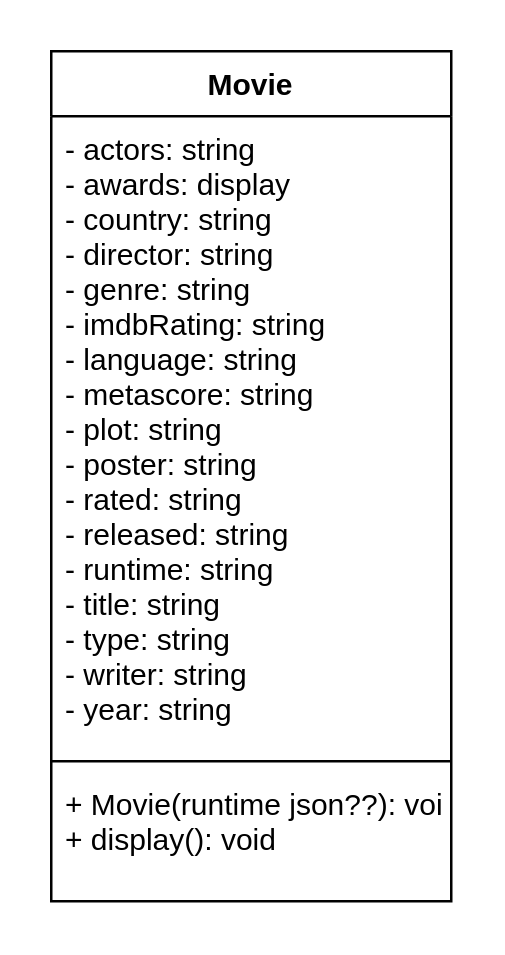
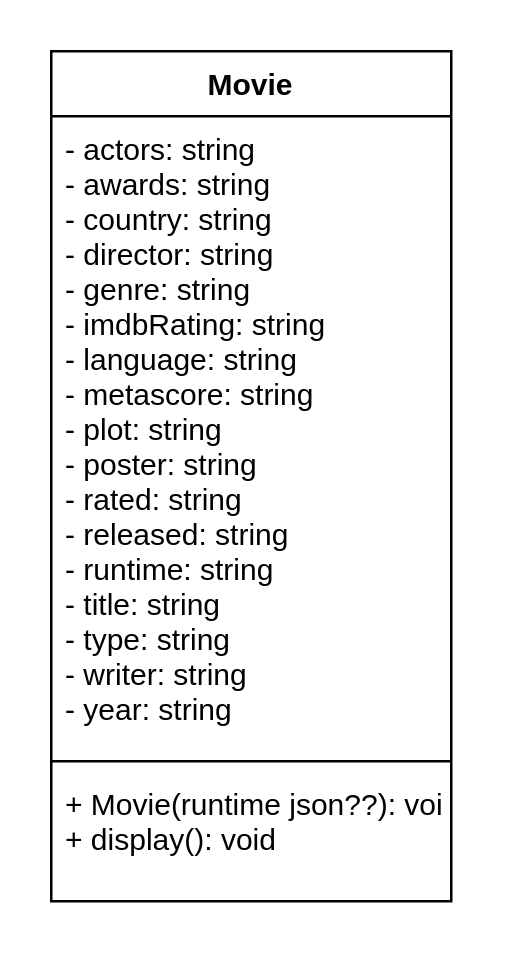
(184, 150) -> (184, 150)
